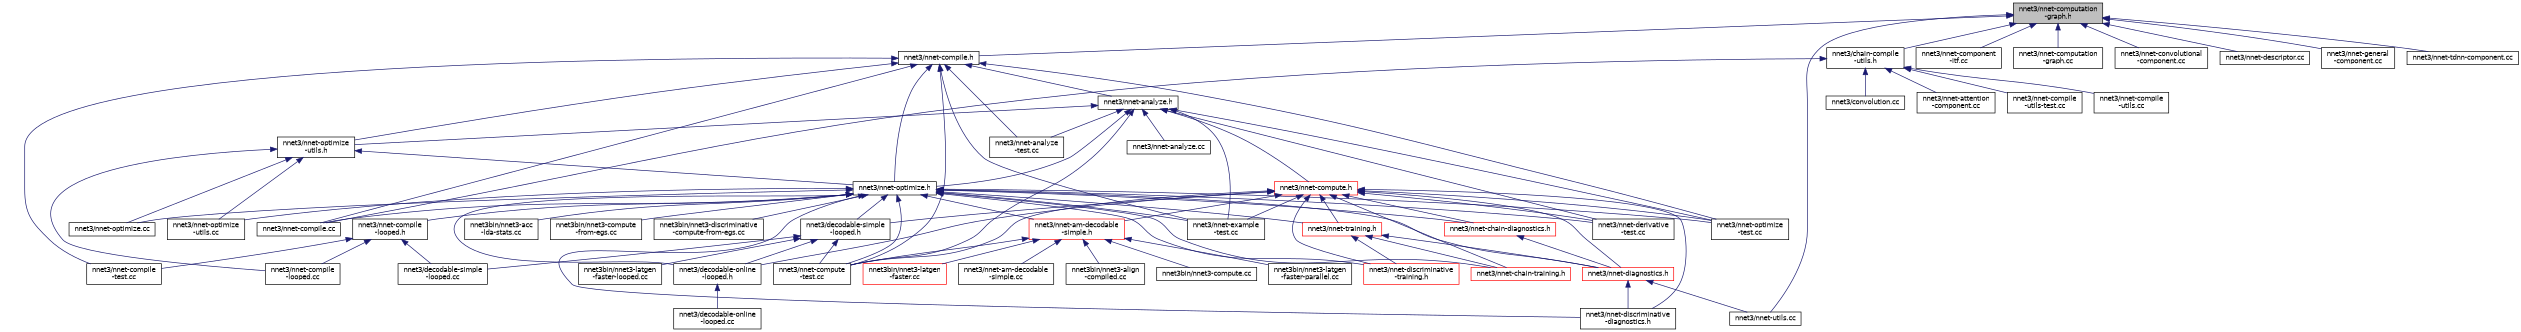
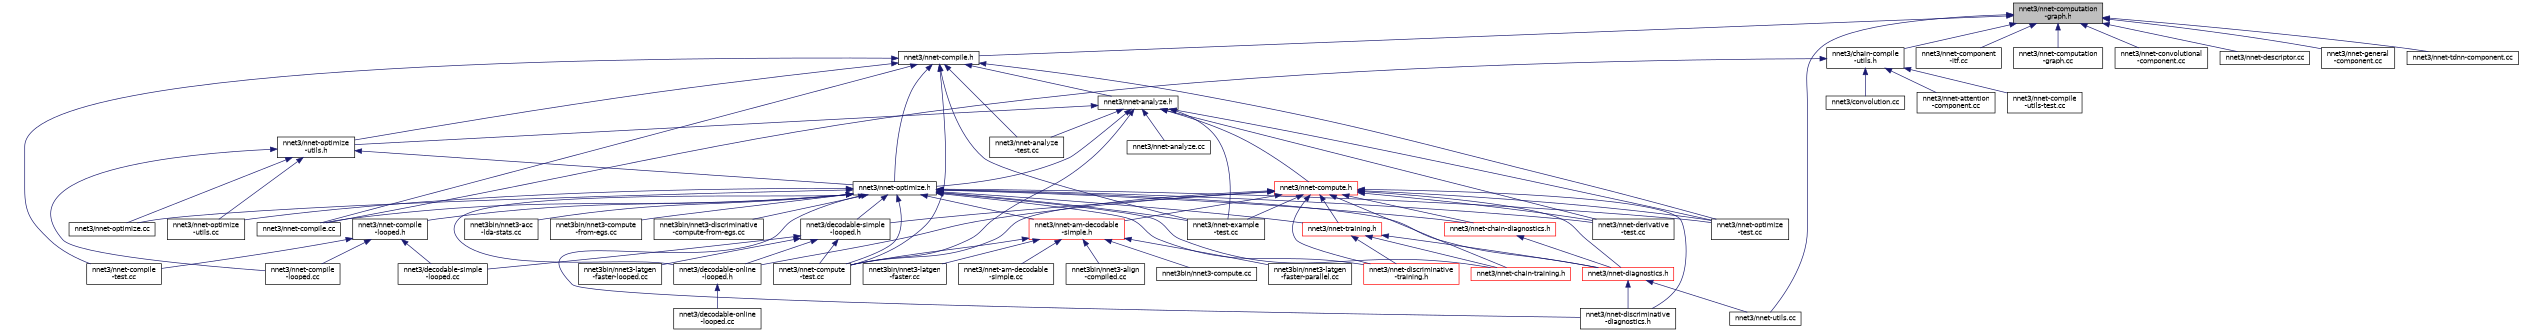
(2131, 103) -> none
(905, 274) -> (905, 274)
